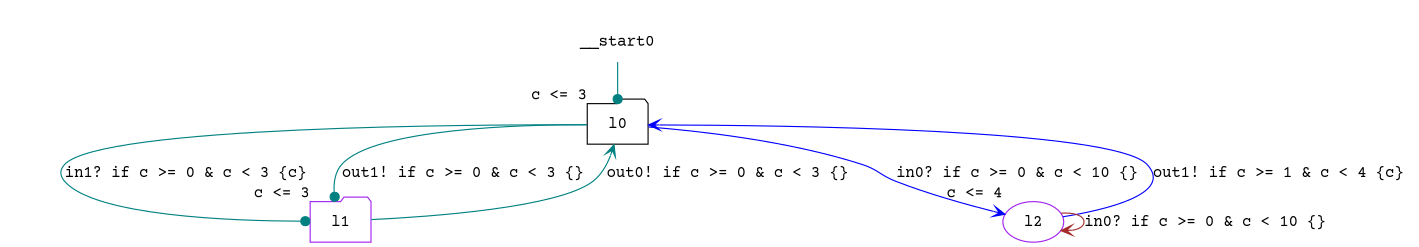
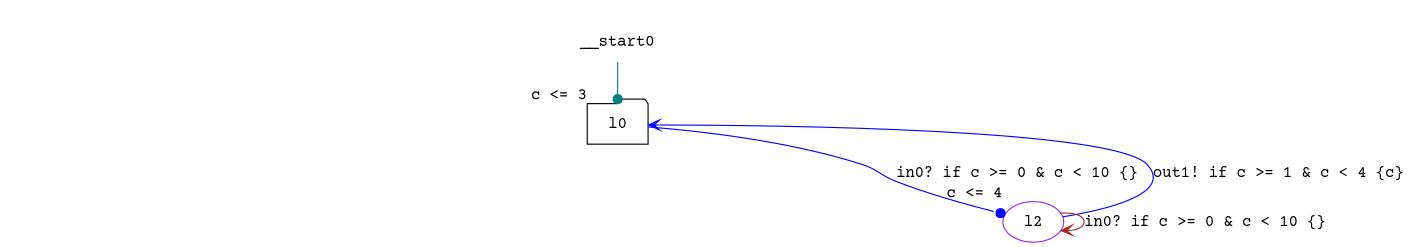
(825, 154) -> (825, 154)
(341, 222) -> none
